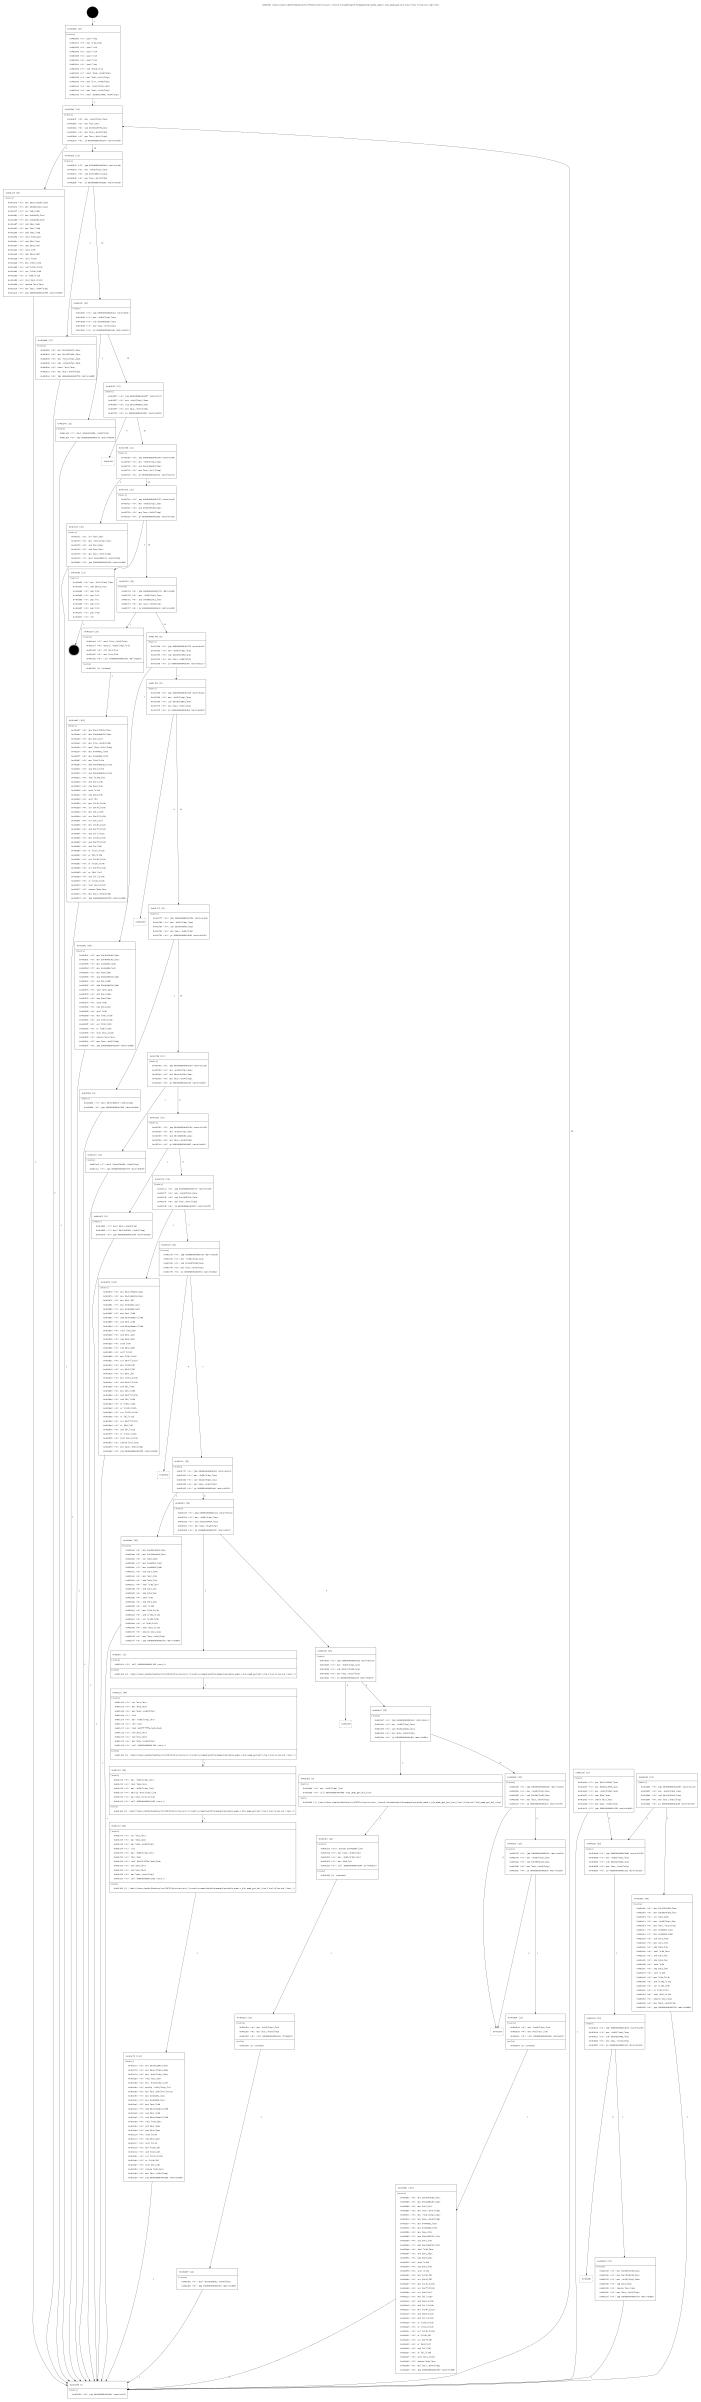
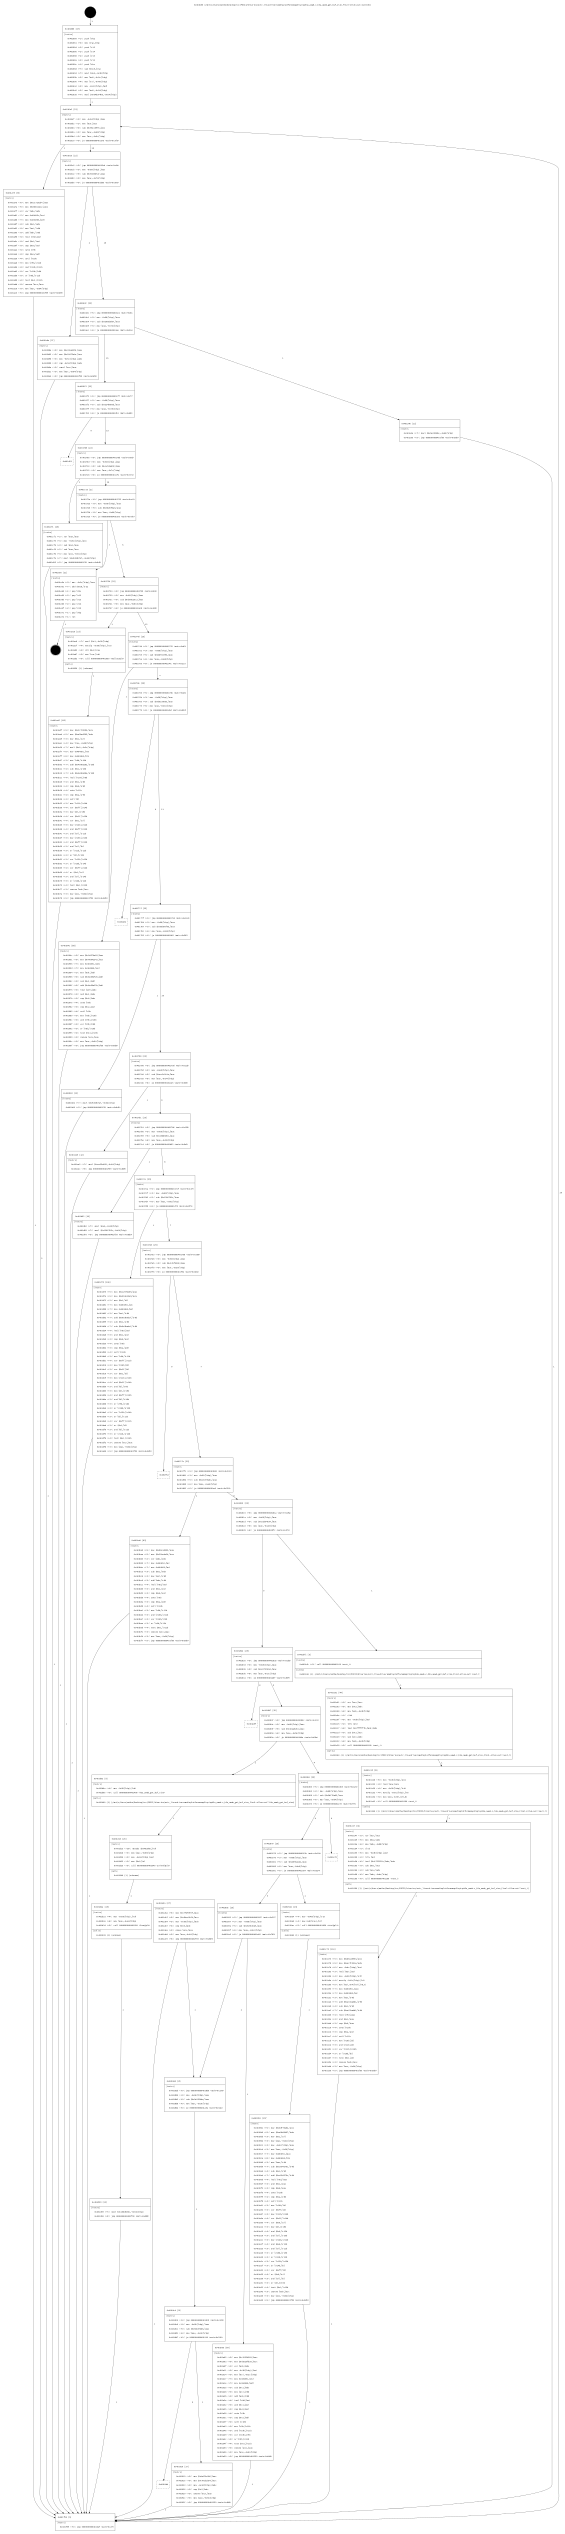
(515, 1951) -> (270, 1889)
